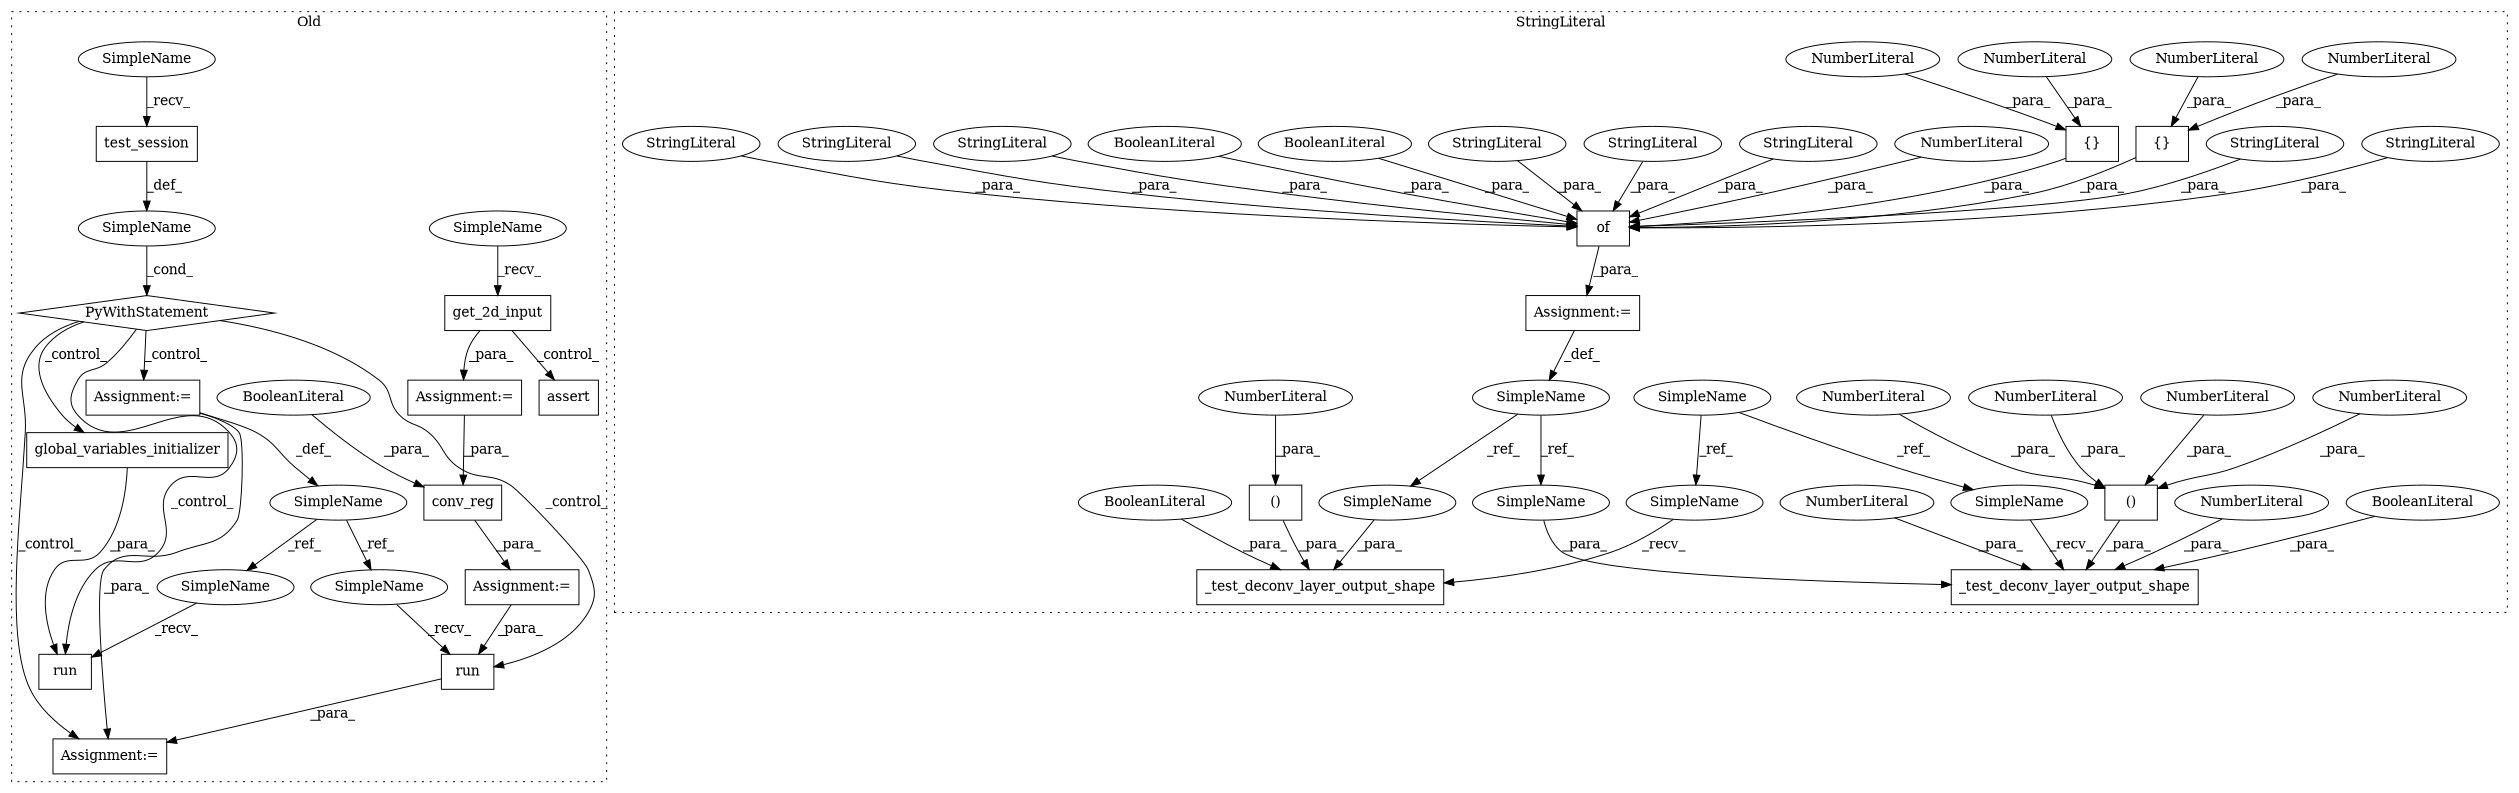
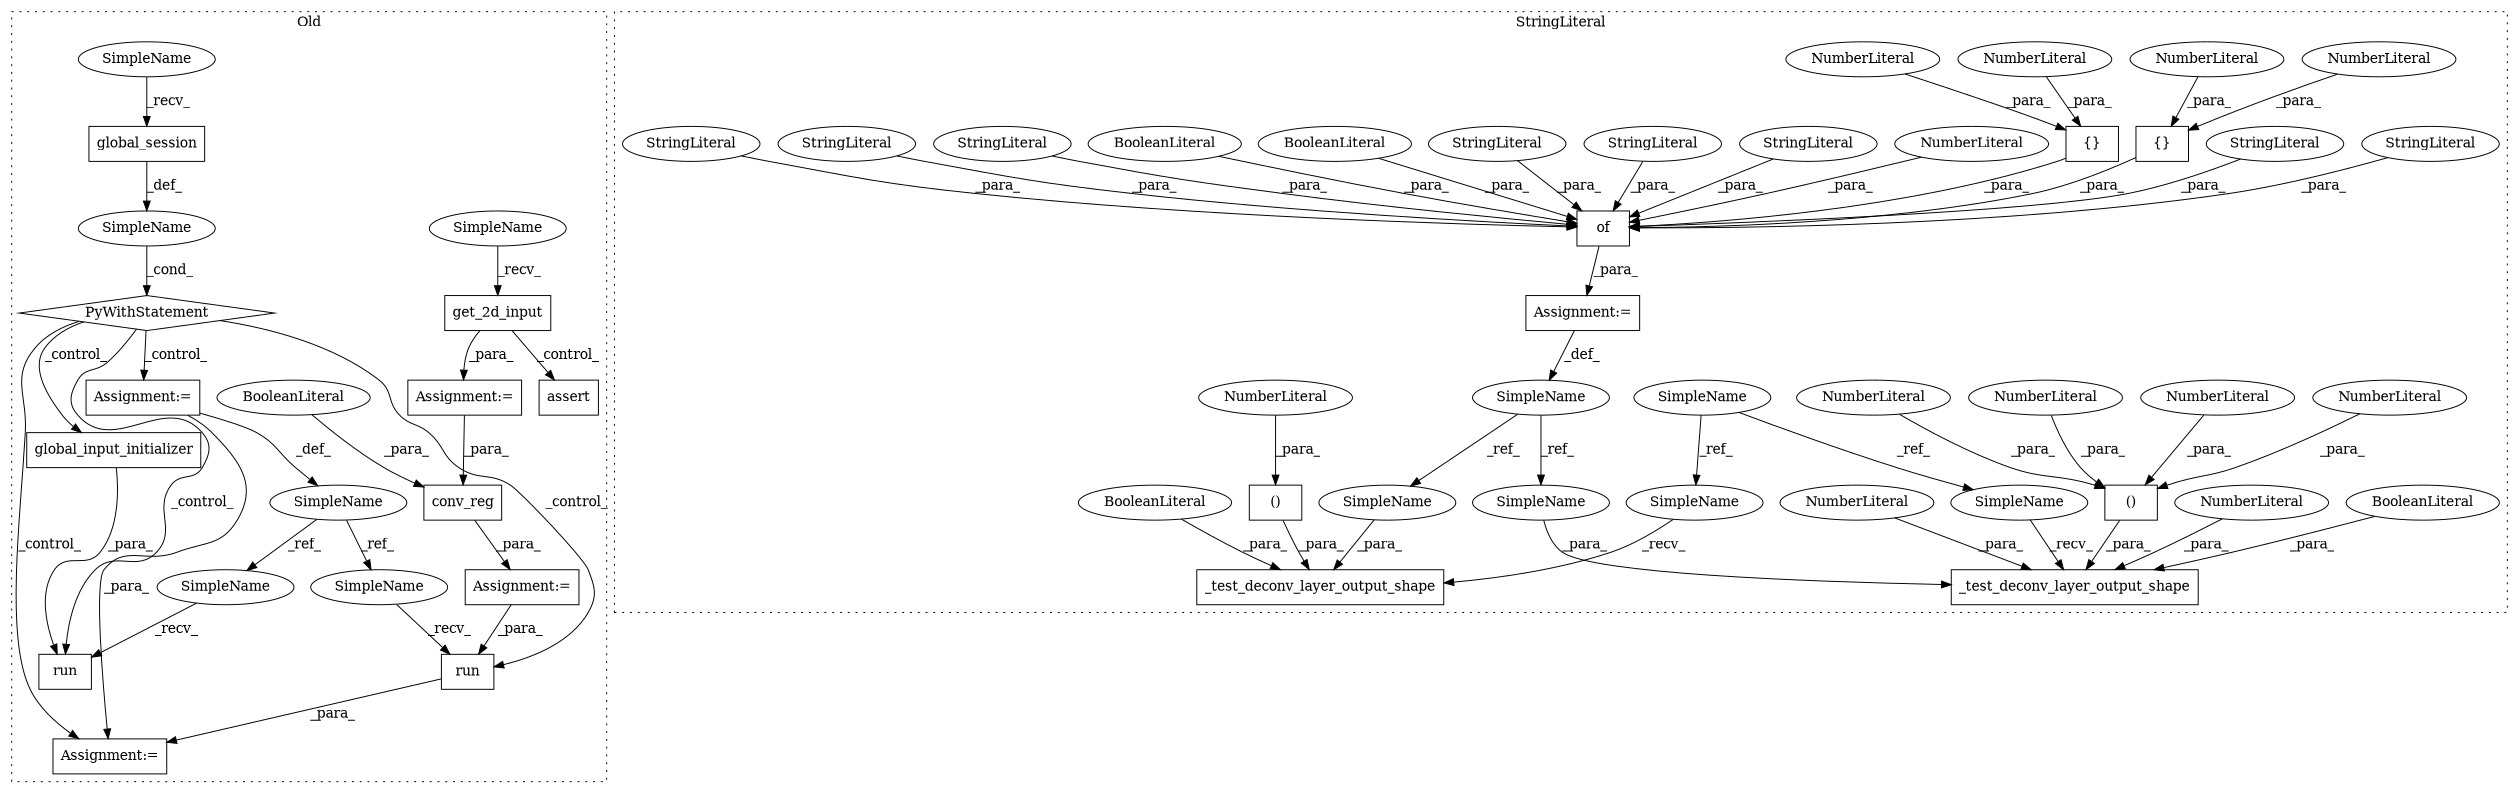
(147, 144) -> (147, 144)
(127, 450) -> (114, 450)
